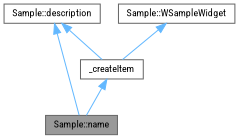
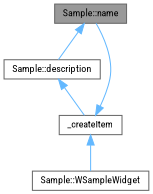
(140, 45) -> (91, 158)
(68, 74) -> (68, 46)
